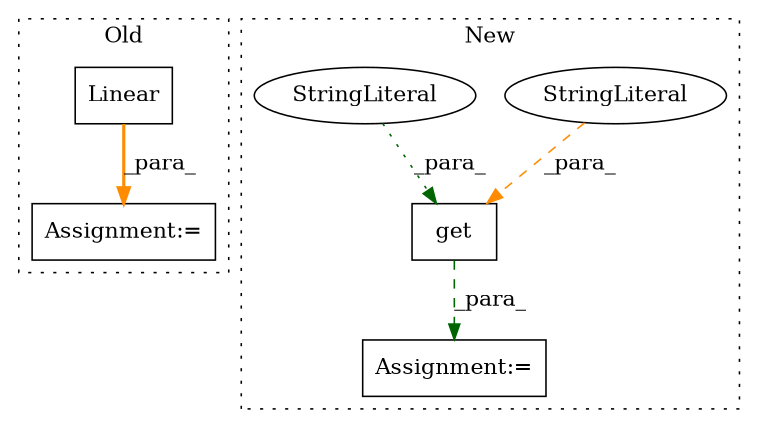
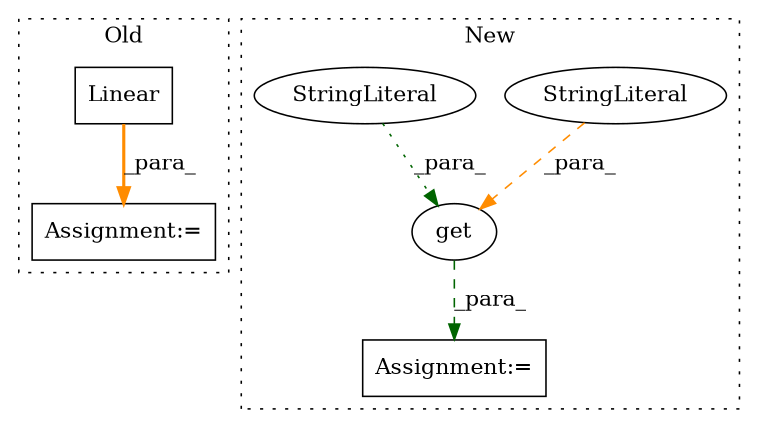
(454, 232) -> (454, 232)
